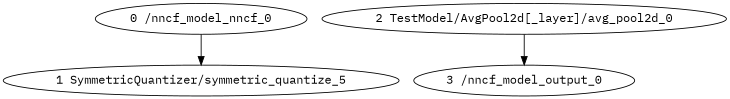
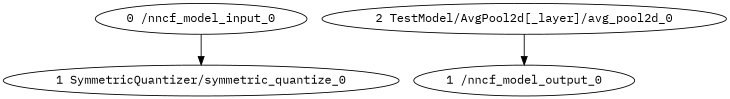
(201, 19) -> (201, 19)
(201, 81) -> (201, 81)
(524, 81) -> (524, 81)
